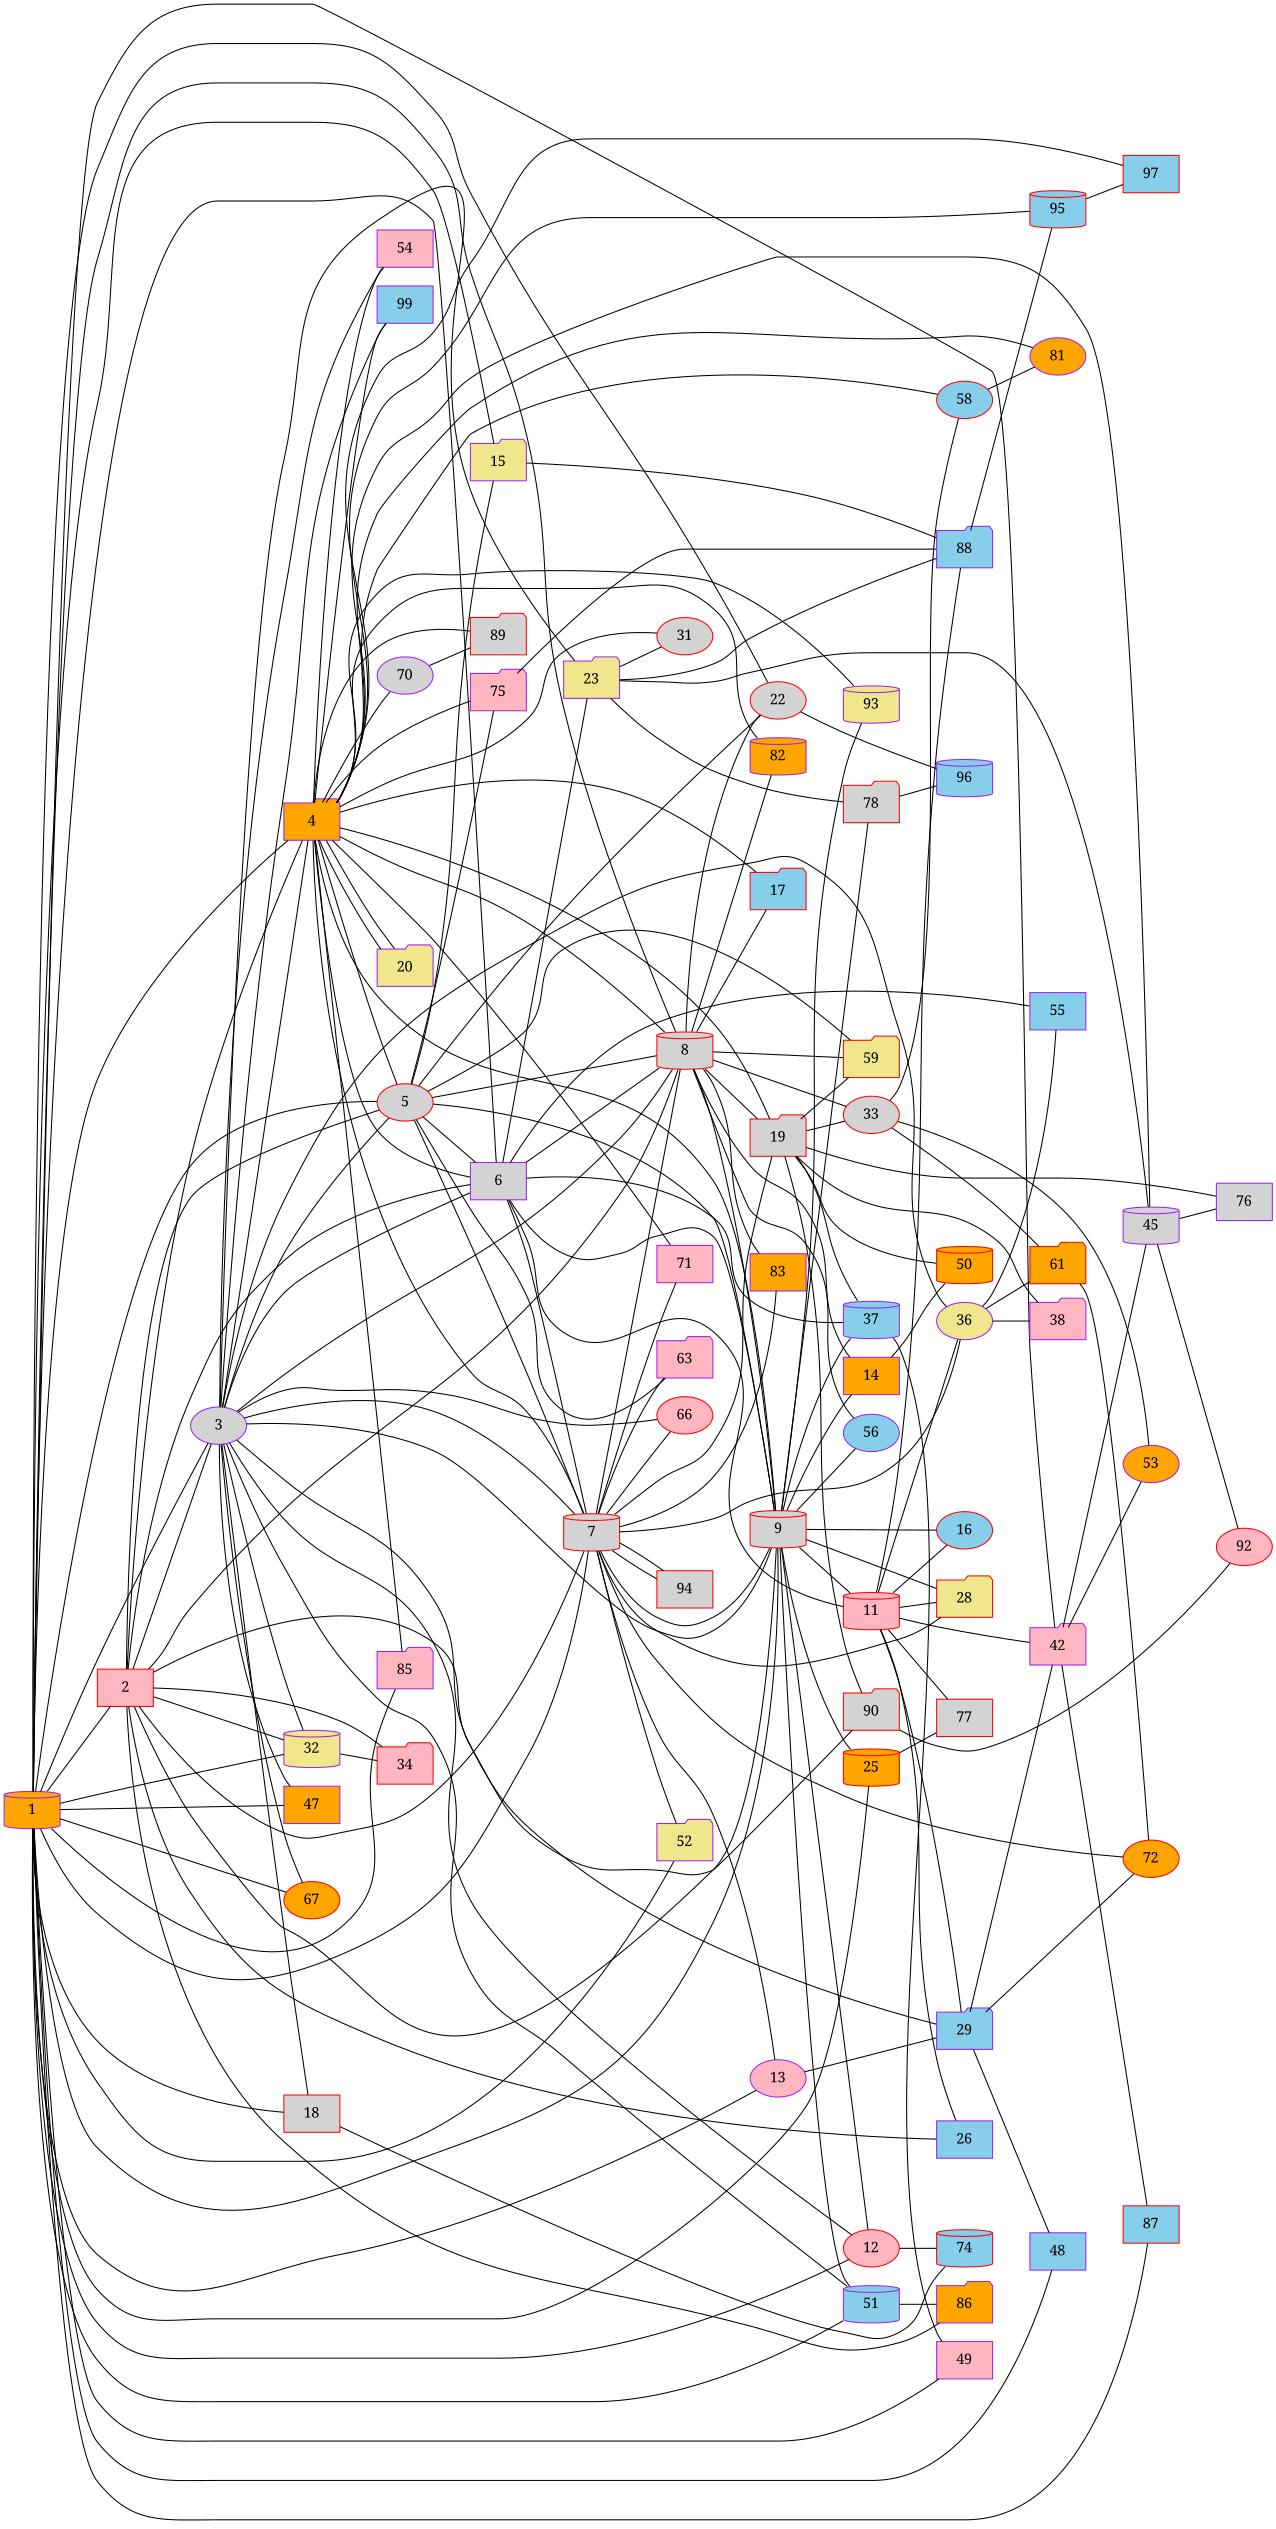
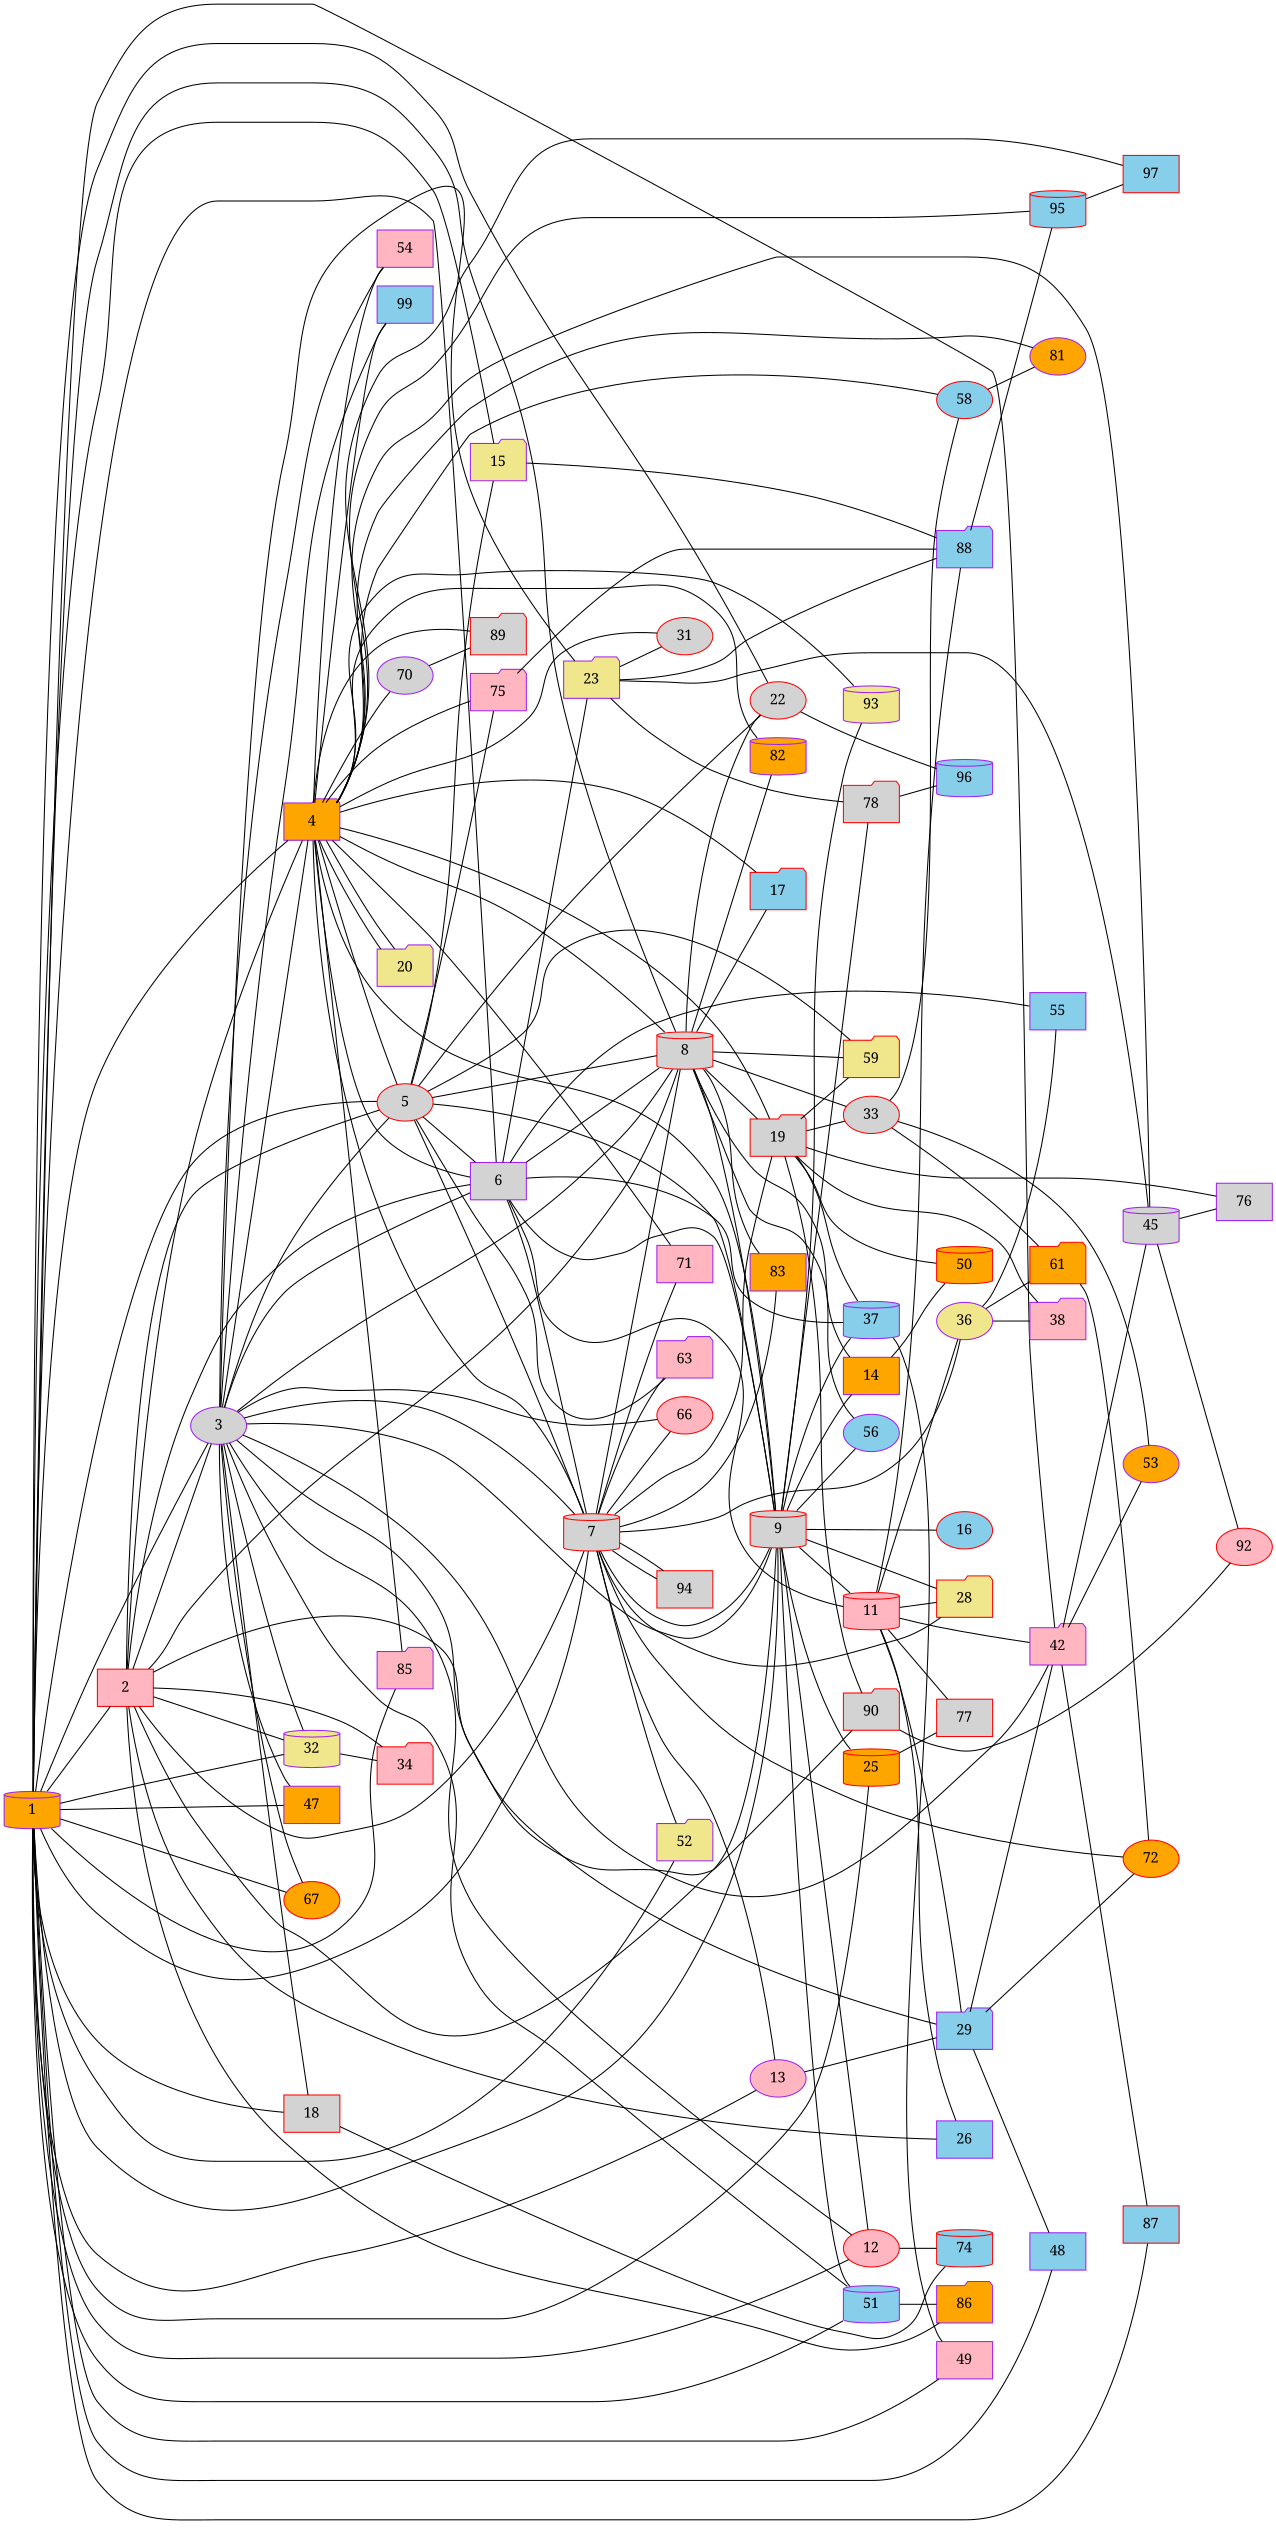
(588, 913) -> (603, 1833)
(920, 1569) -> none
